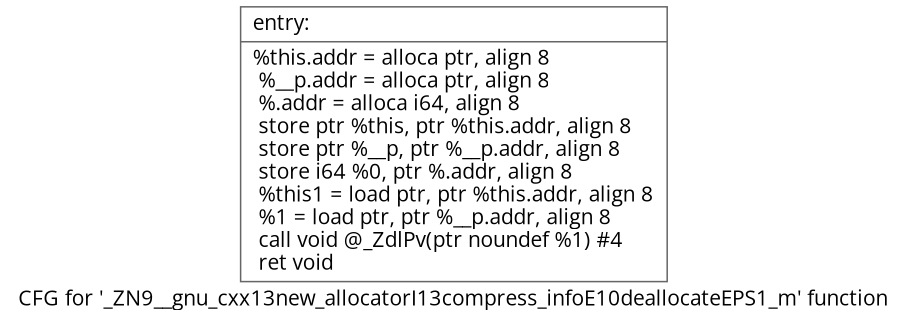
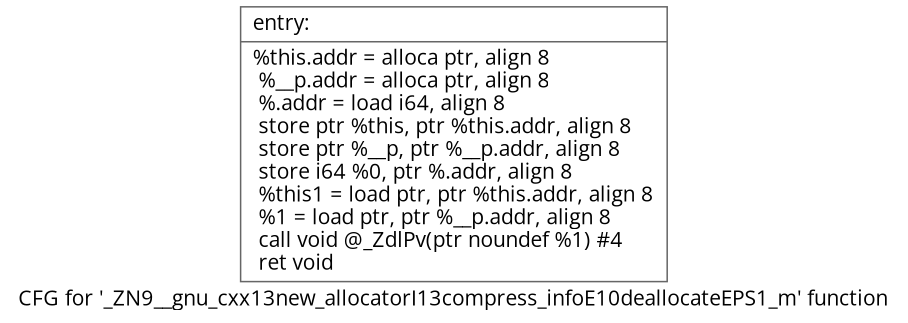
(387, 104) -> (380, 104)
